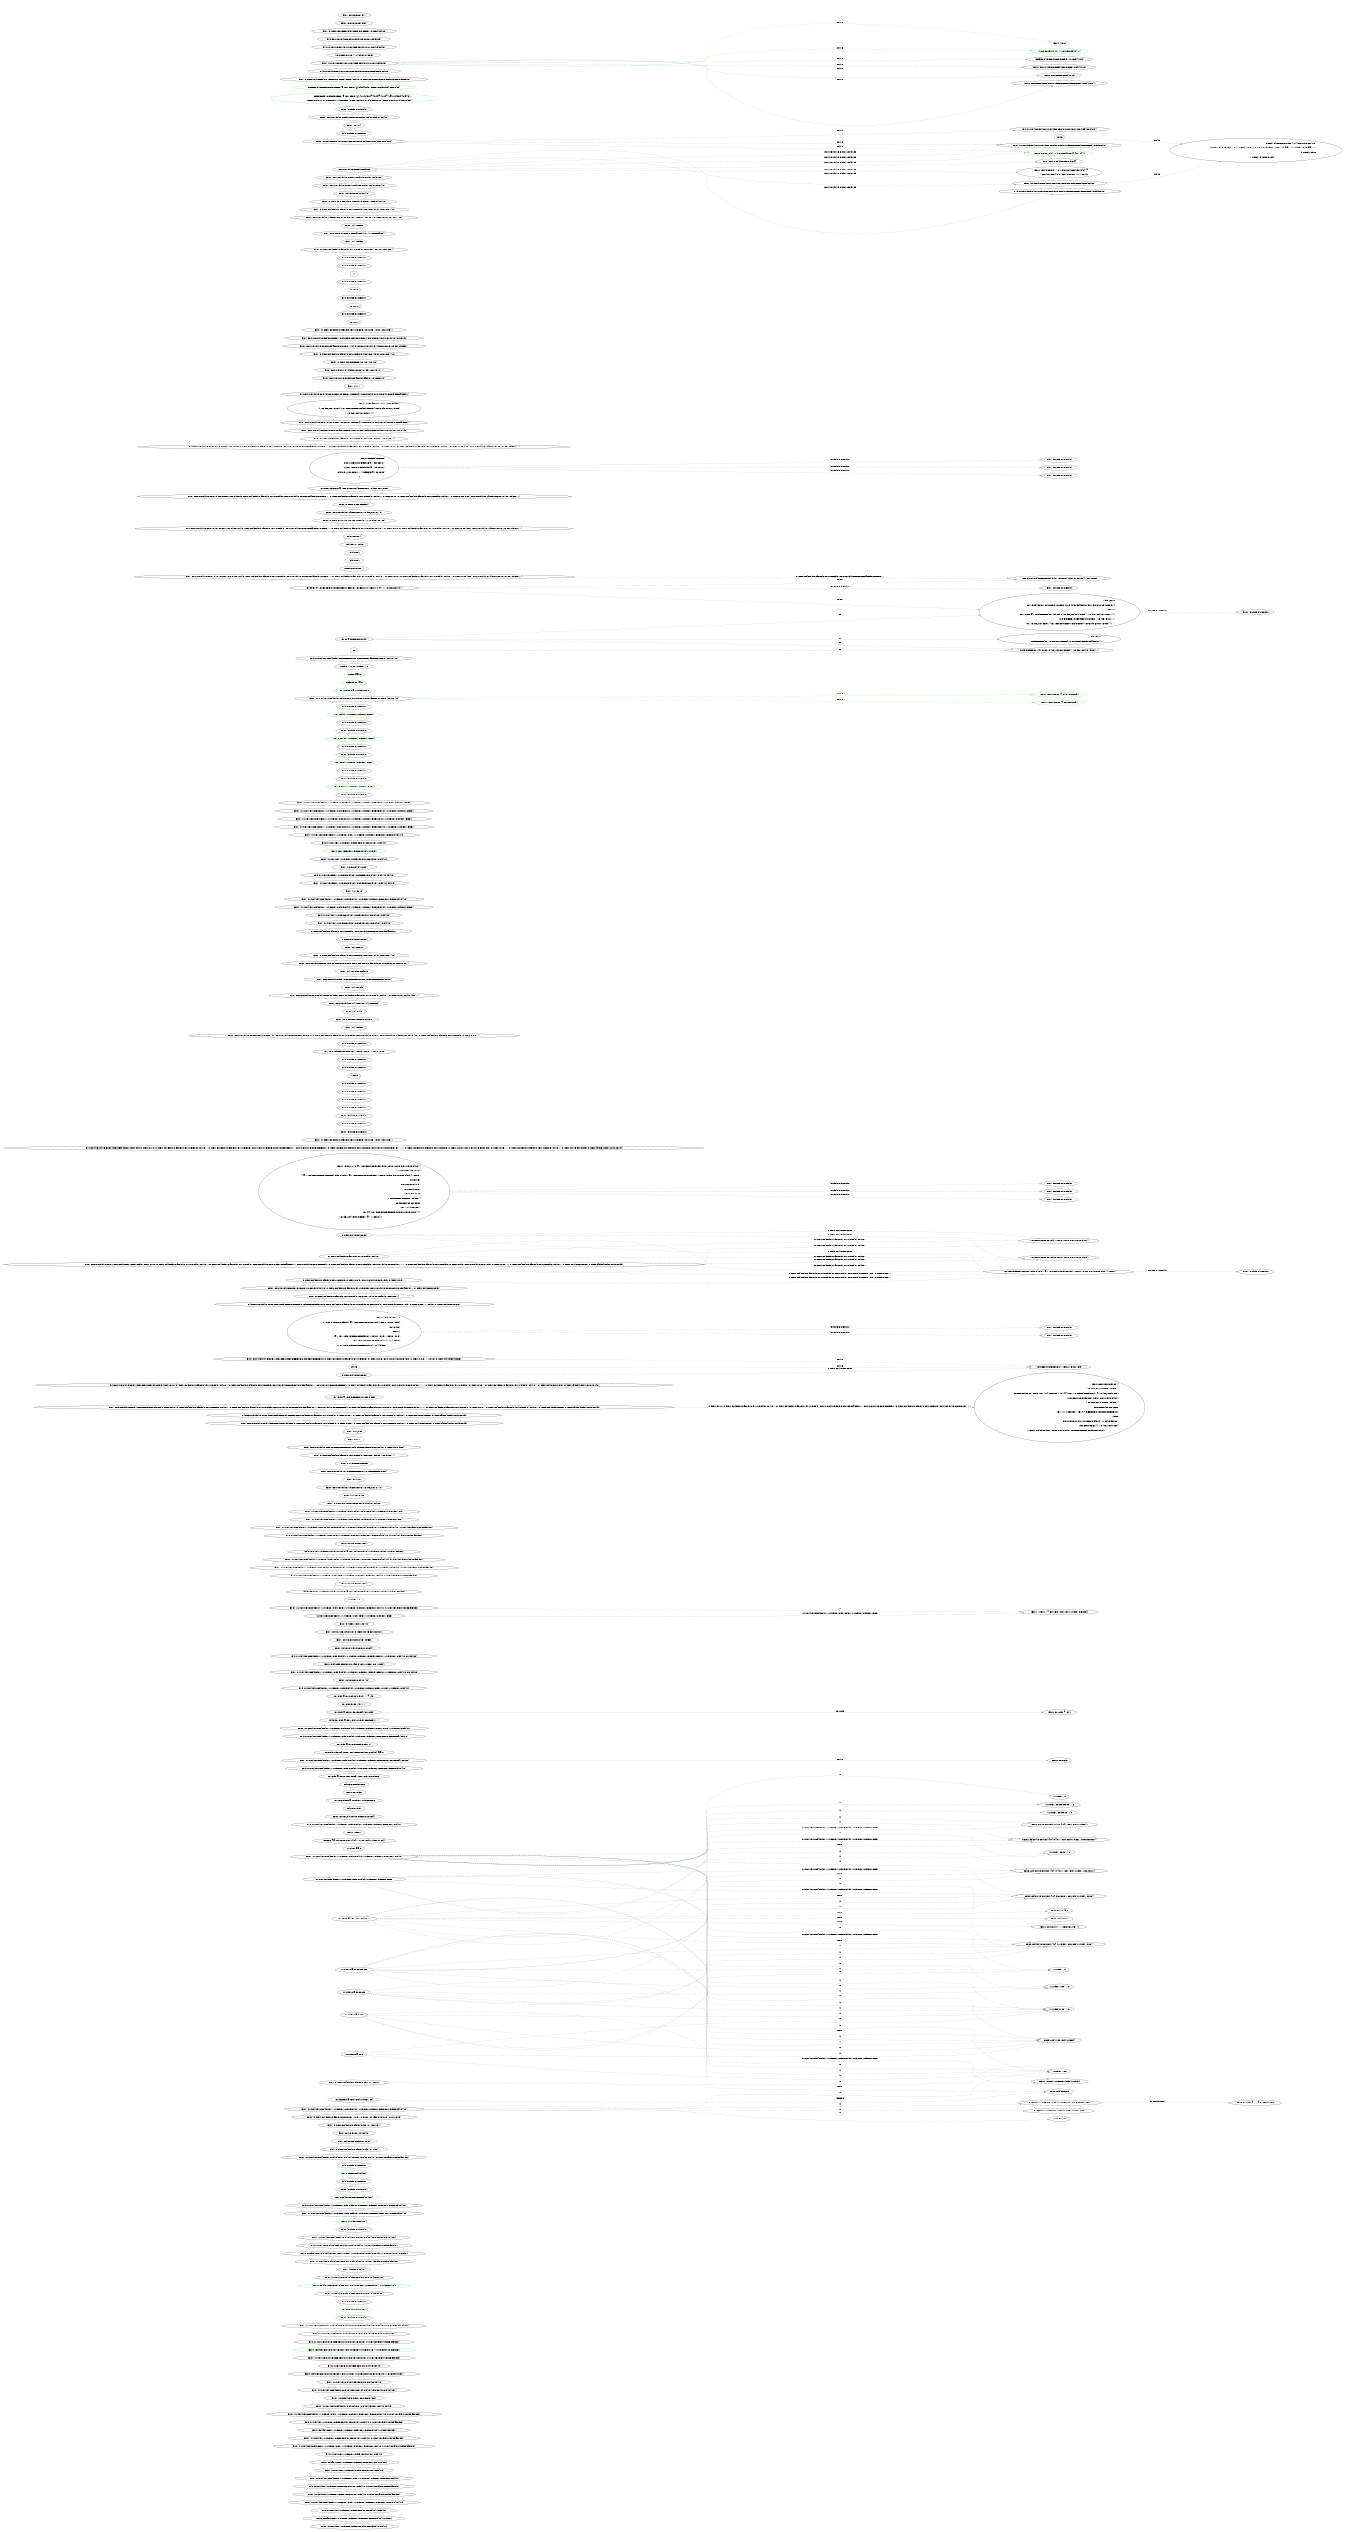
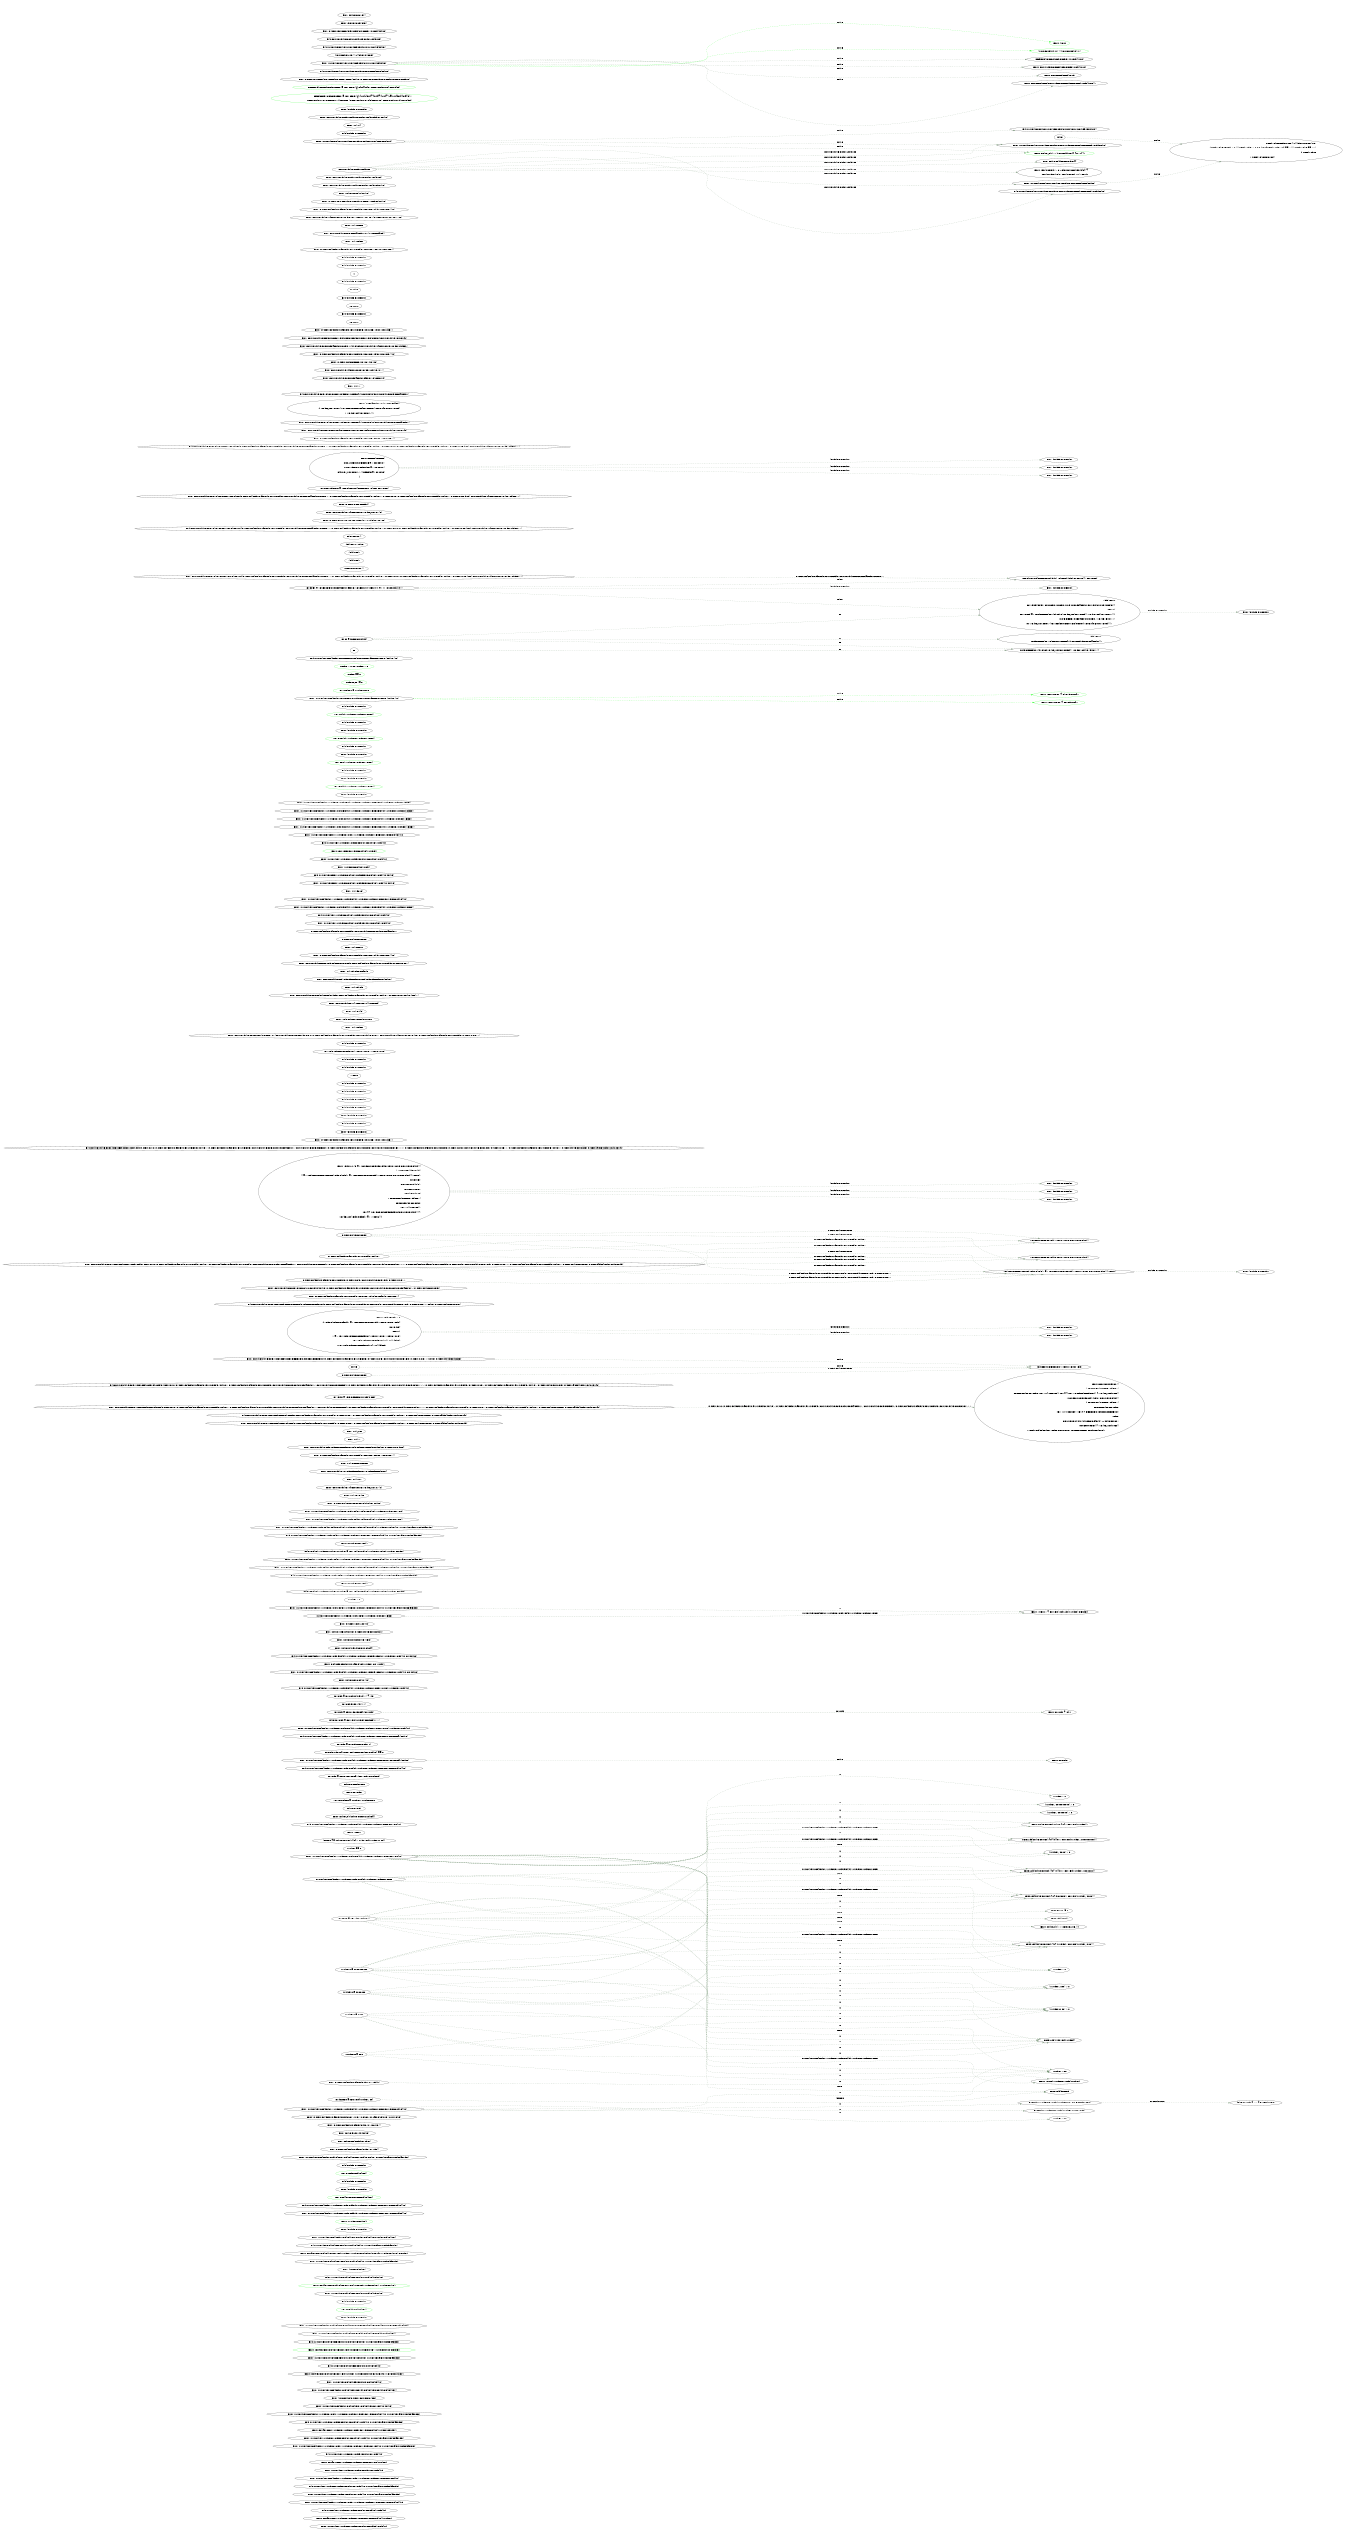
(354, 667) -> (354, 667)
(354, 867) -> (354, 867)
(354, 1640) -> (354, 1640)
